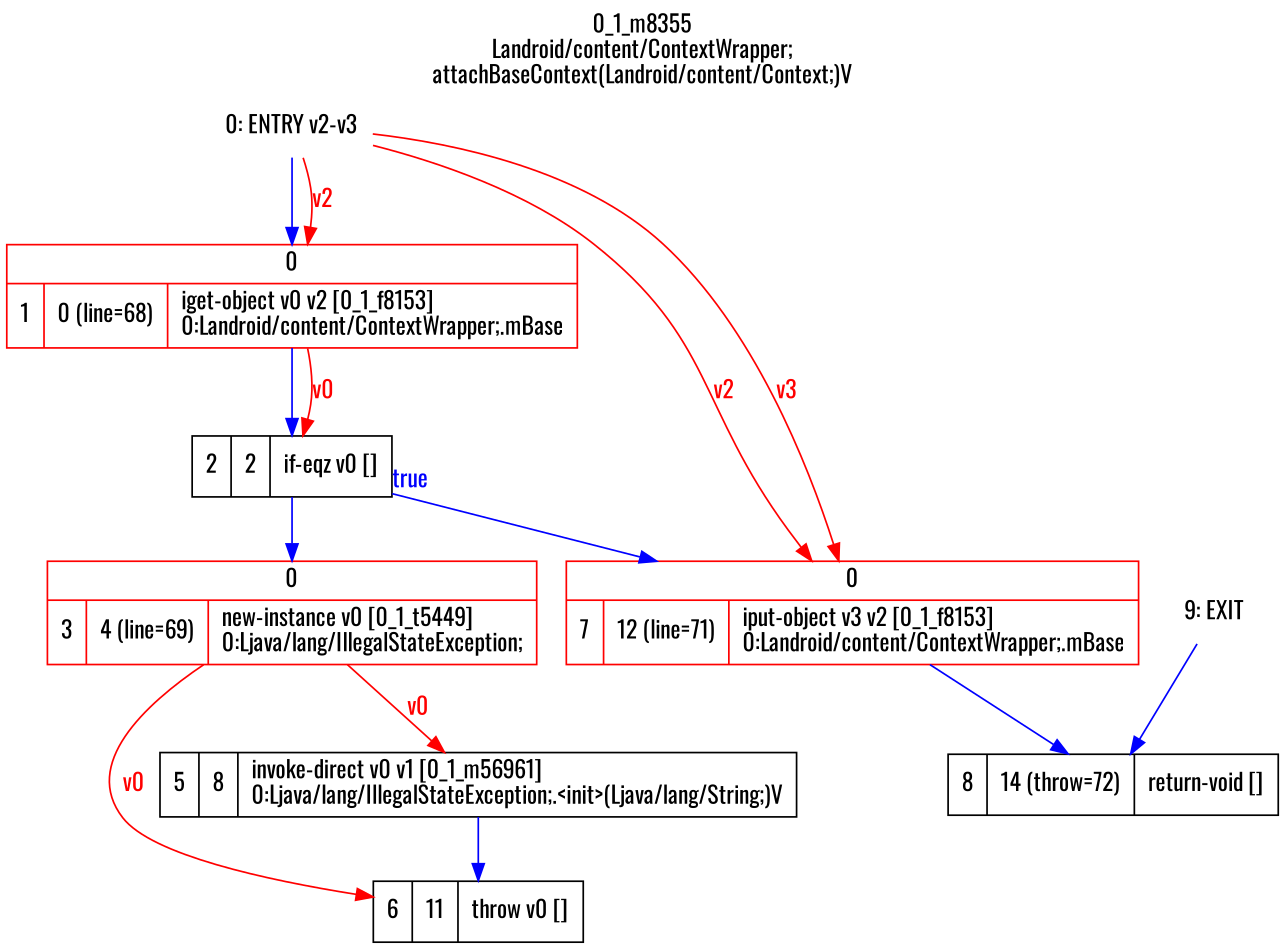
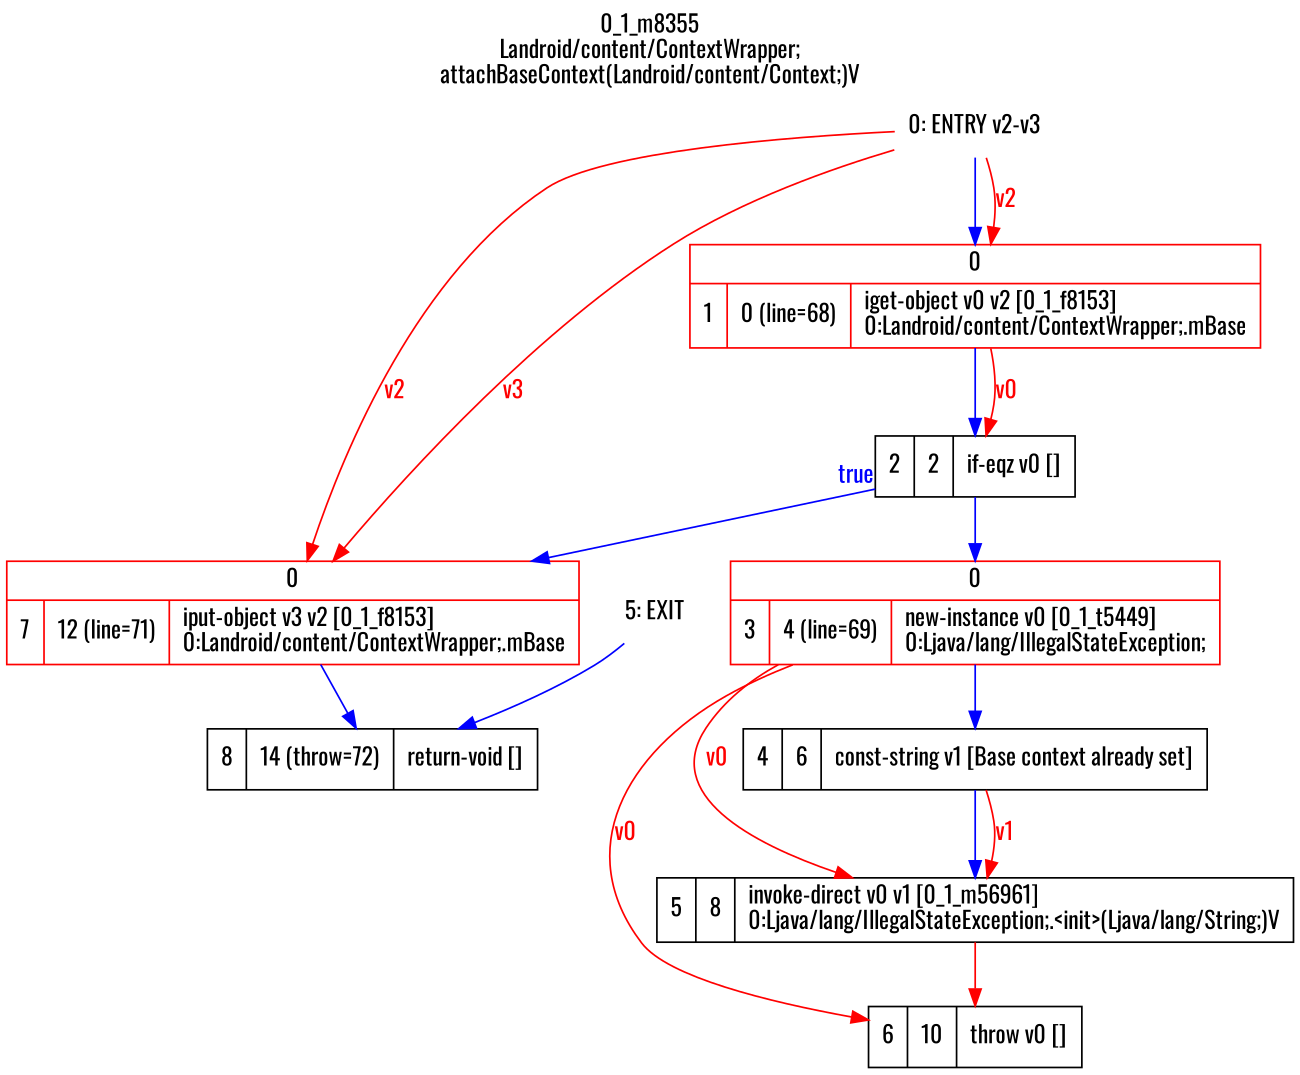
(1215, 613) -> (655, 613)
none -> (975, 759)
(478, 840) -> (975, 965)
(435, 911) -> (932, 1036)
